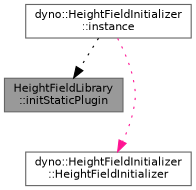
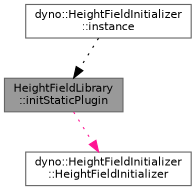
(135, 89) -> (83, 127)
